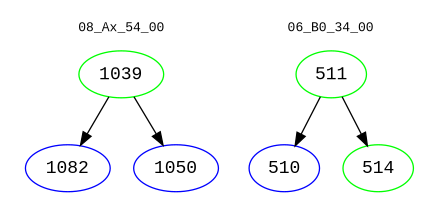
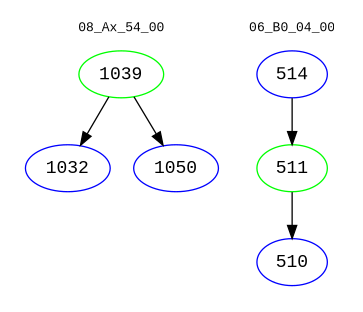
(331, 28) -> (293, 28)
(352, 115) -> (292, 115)
(68, 168) -> (68, 168)
(378, 168) -> (292, 74)
